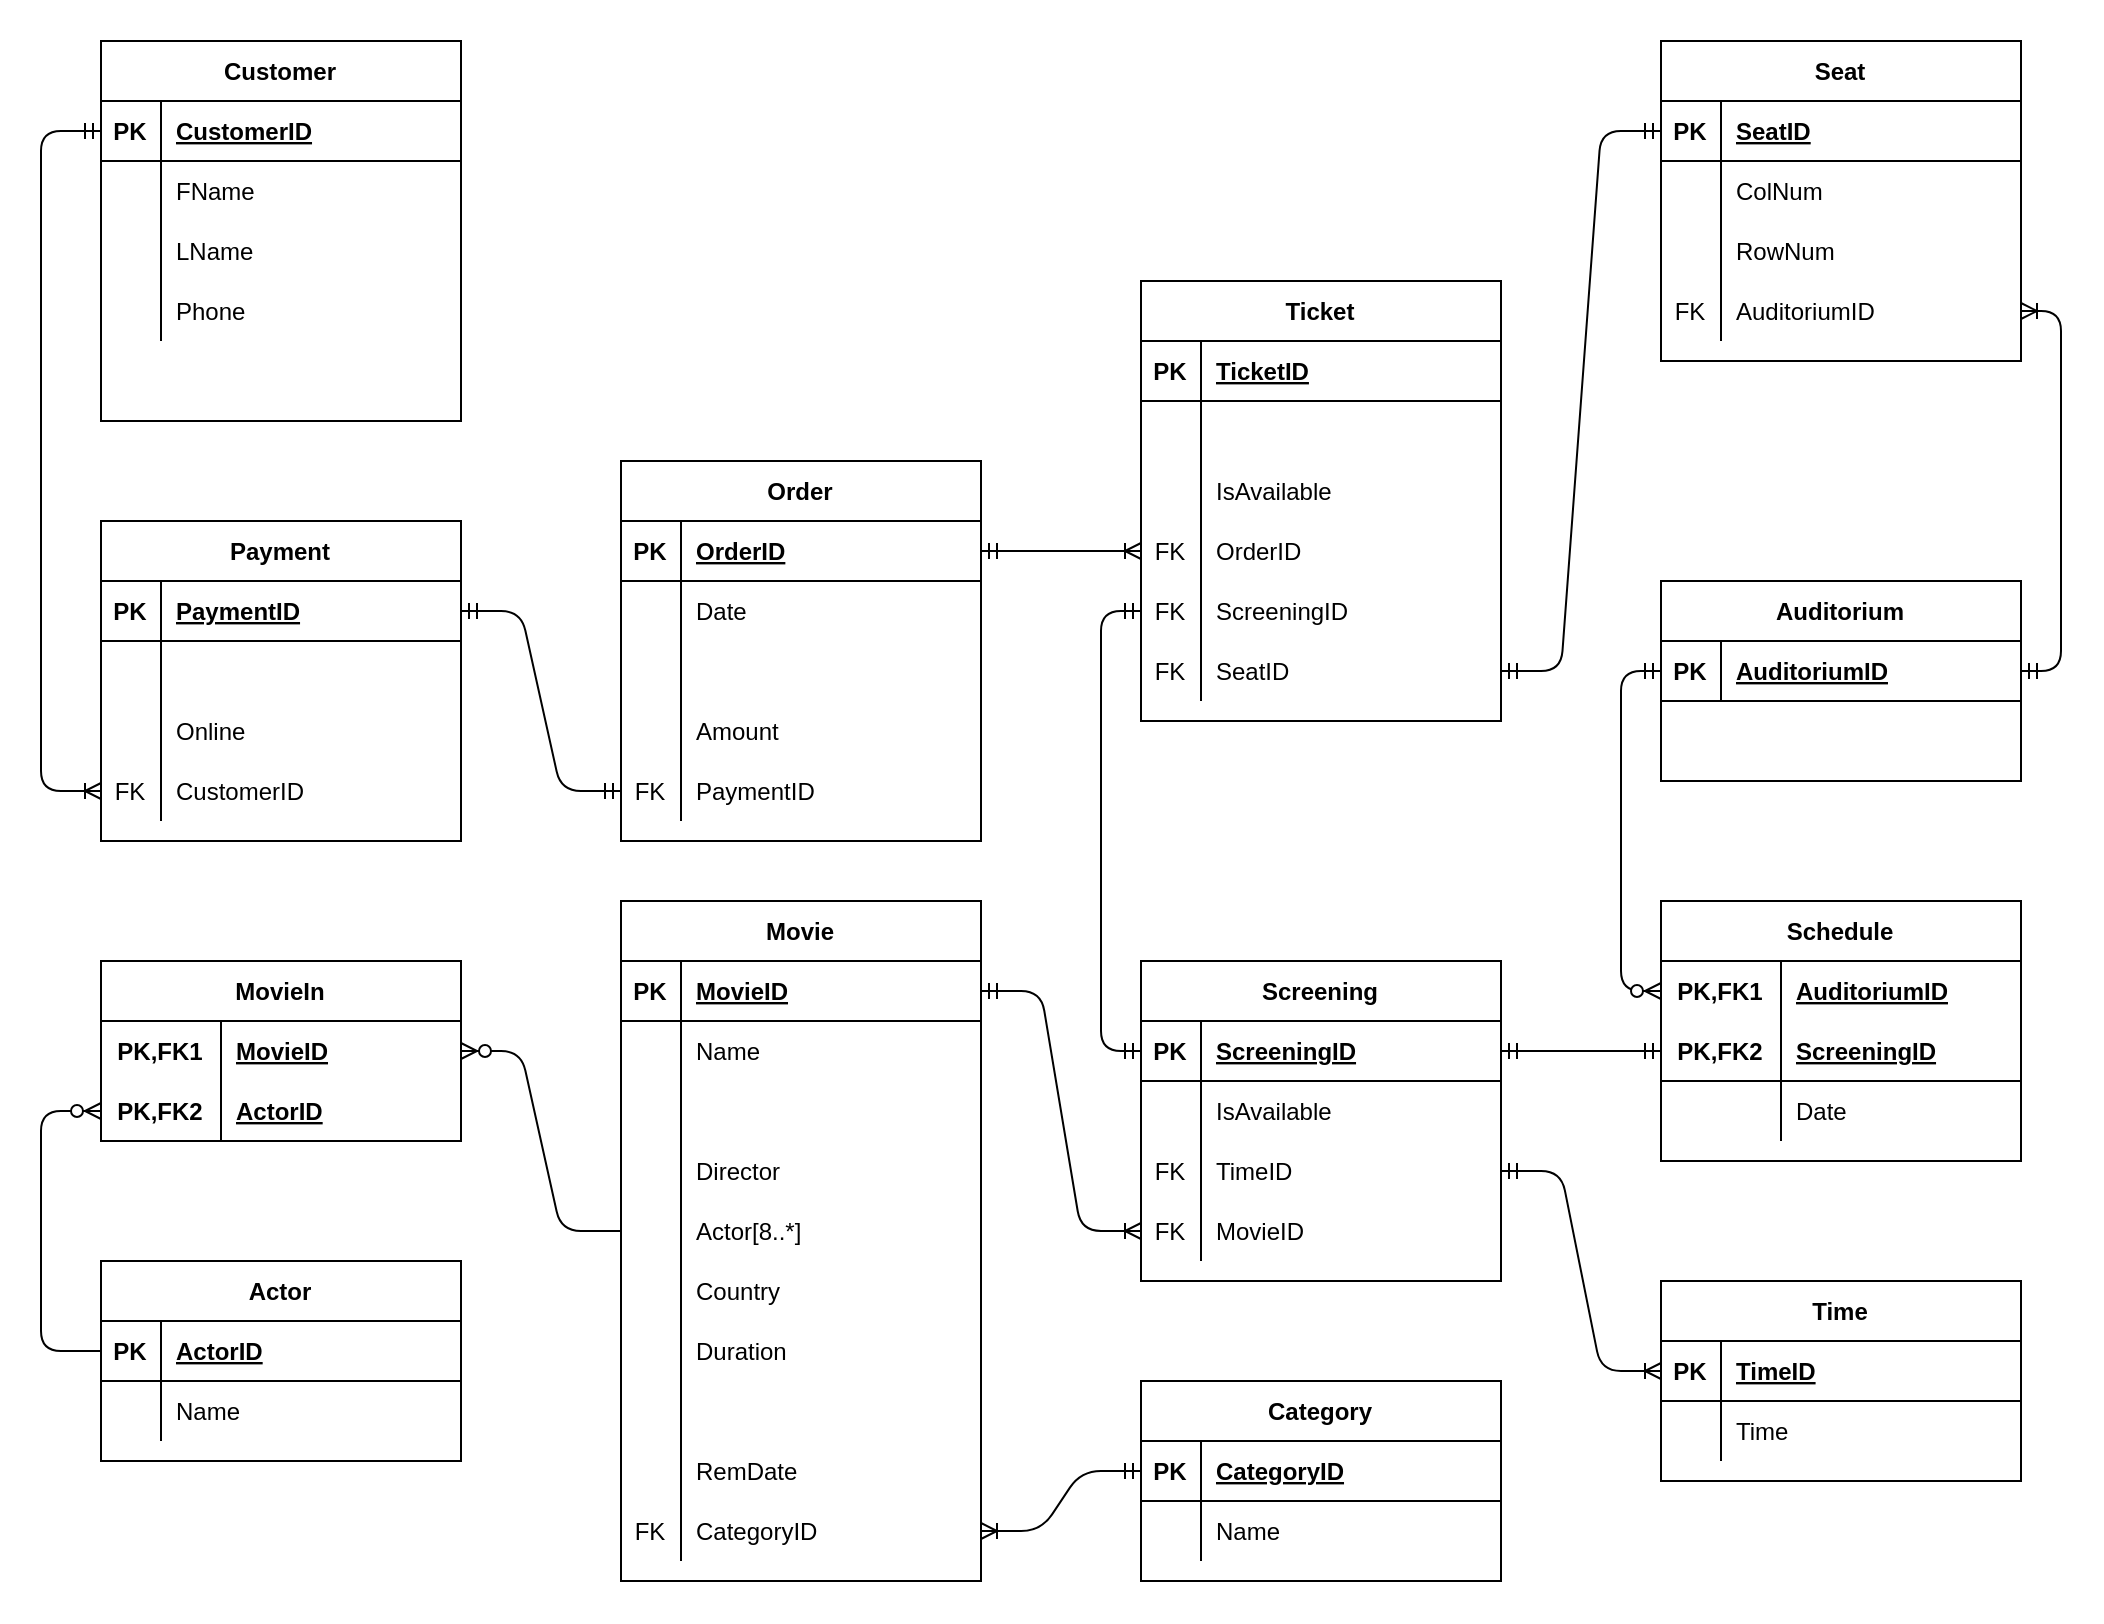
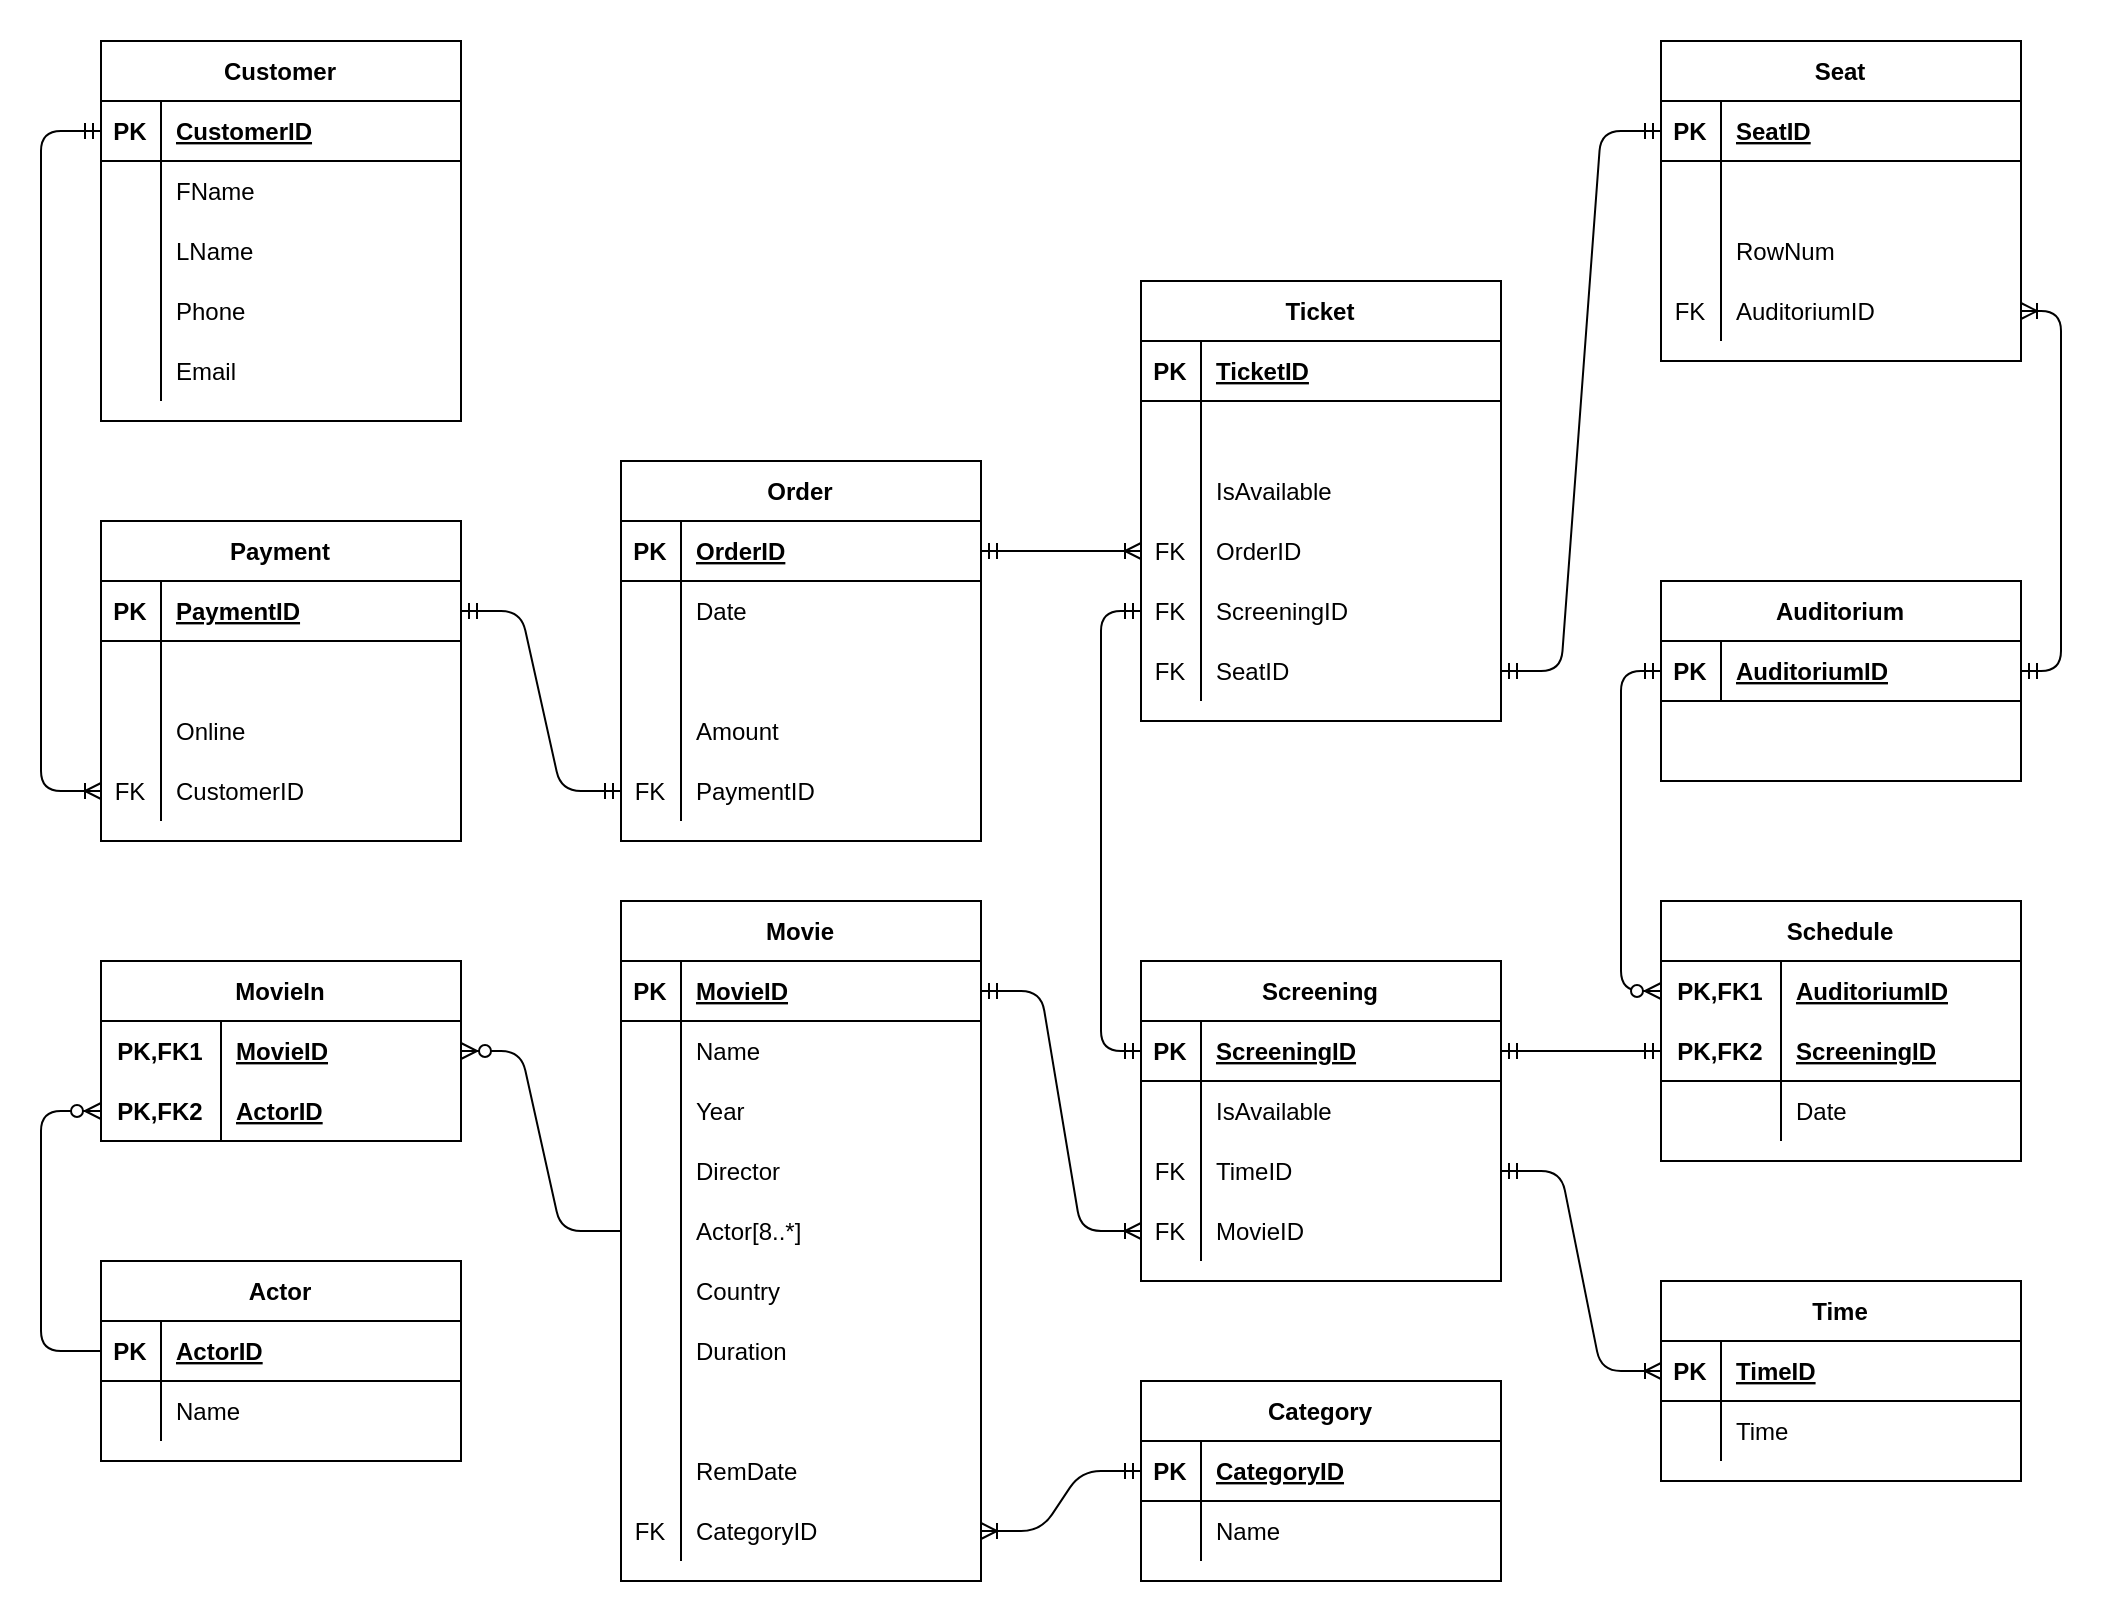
(1871, 191) -> none
none -> (311, 371)
none -> (831, 1111)
